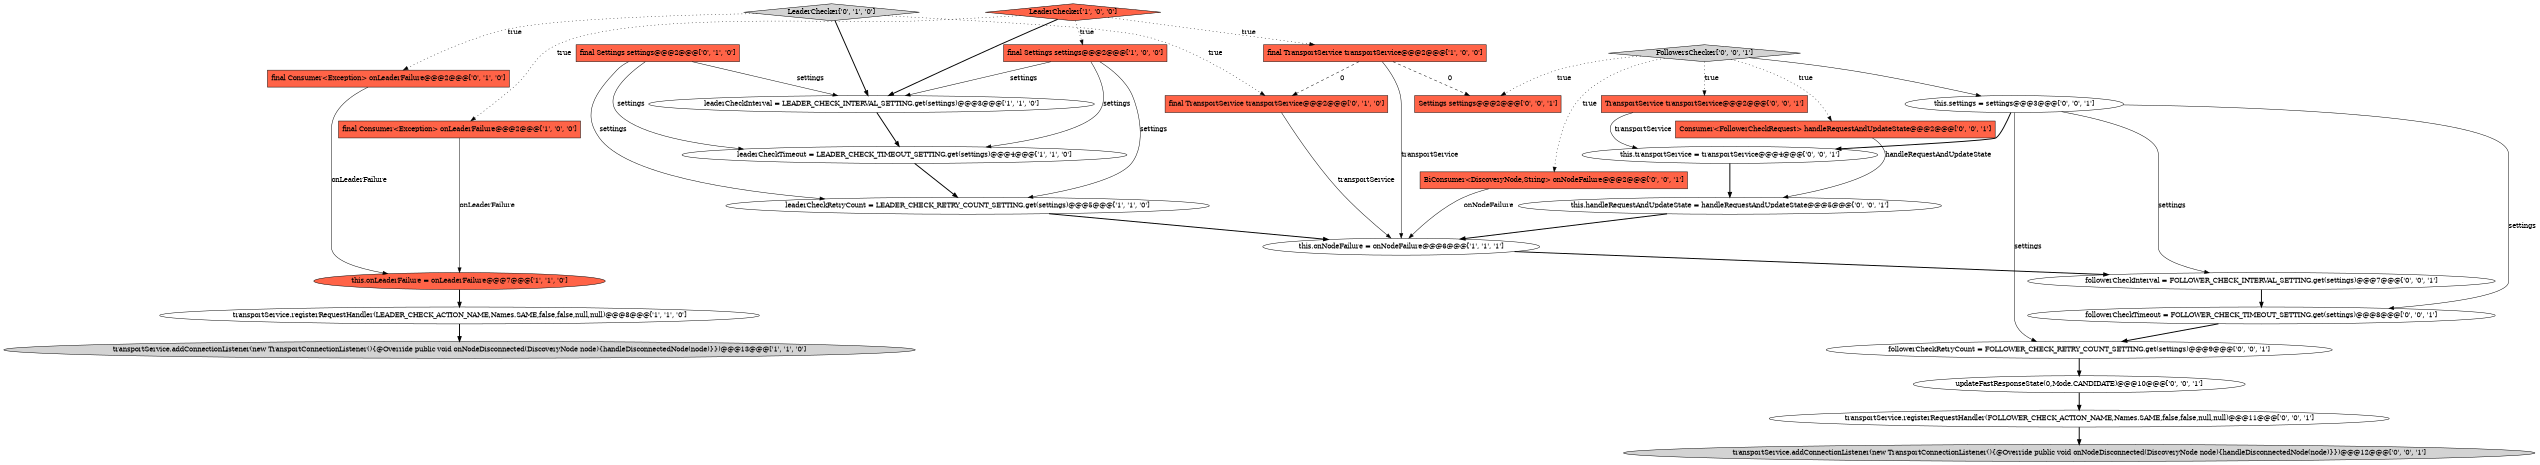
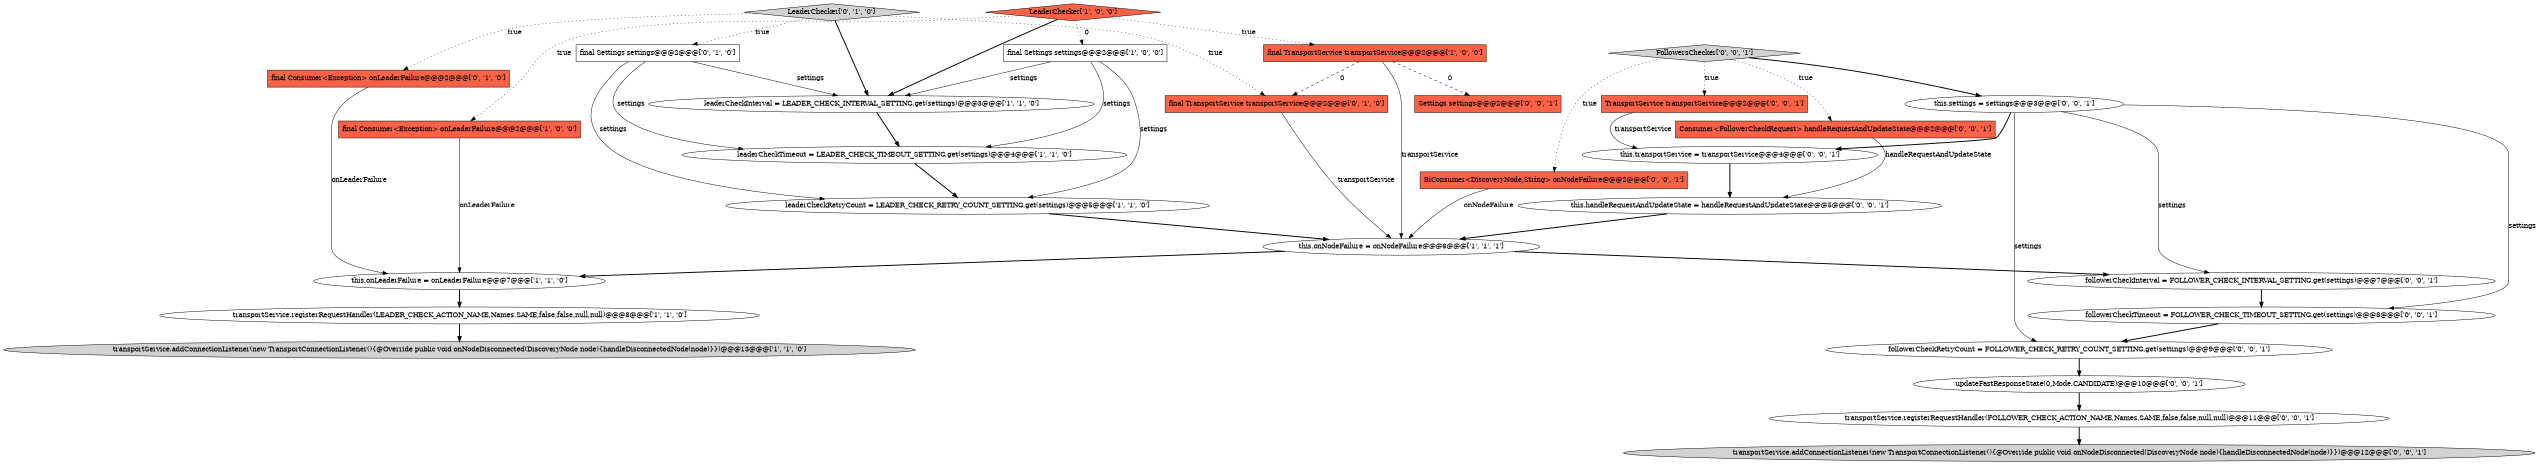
none -> (752, 31)
(1087, 33) -> (1087, 33)
(658, 53) -> (658, 53)
(1085, 53) -> (1085, 53)
(1571, 67) -> none
(1863, 73) -> (1863, 73)
none -> (935, 264)
(460, 281) -> (460, 281)
